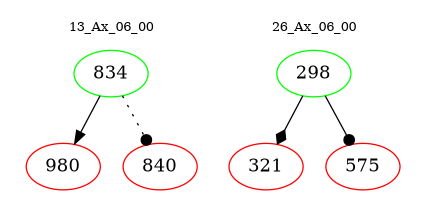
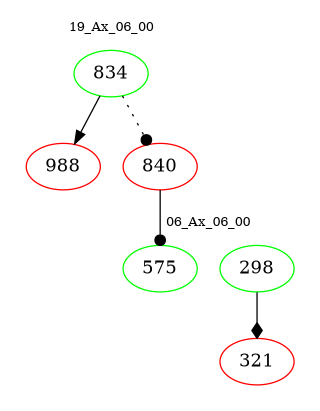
(112, 28) -> (112, 28)
(315, 28) -> (209, 223)
(336, 115) -> (160, 219)
(63, 167) -> (63, 167)
(363, 167) -> (160, 269)
